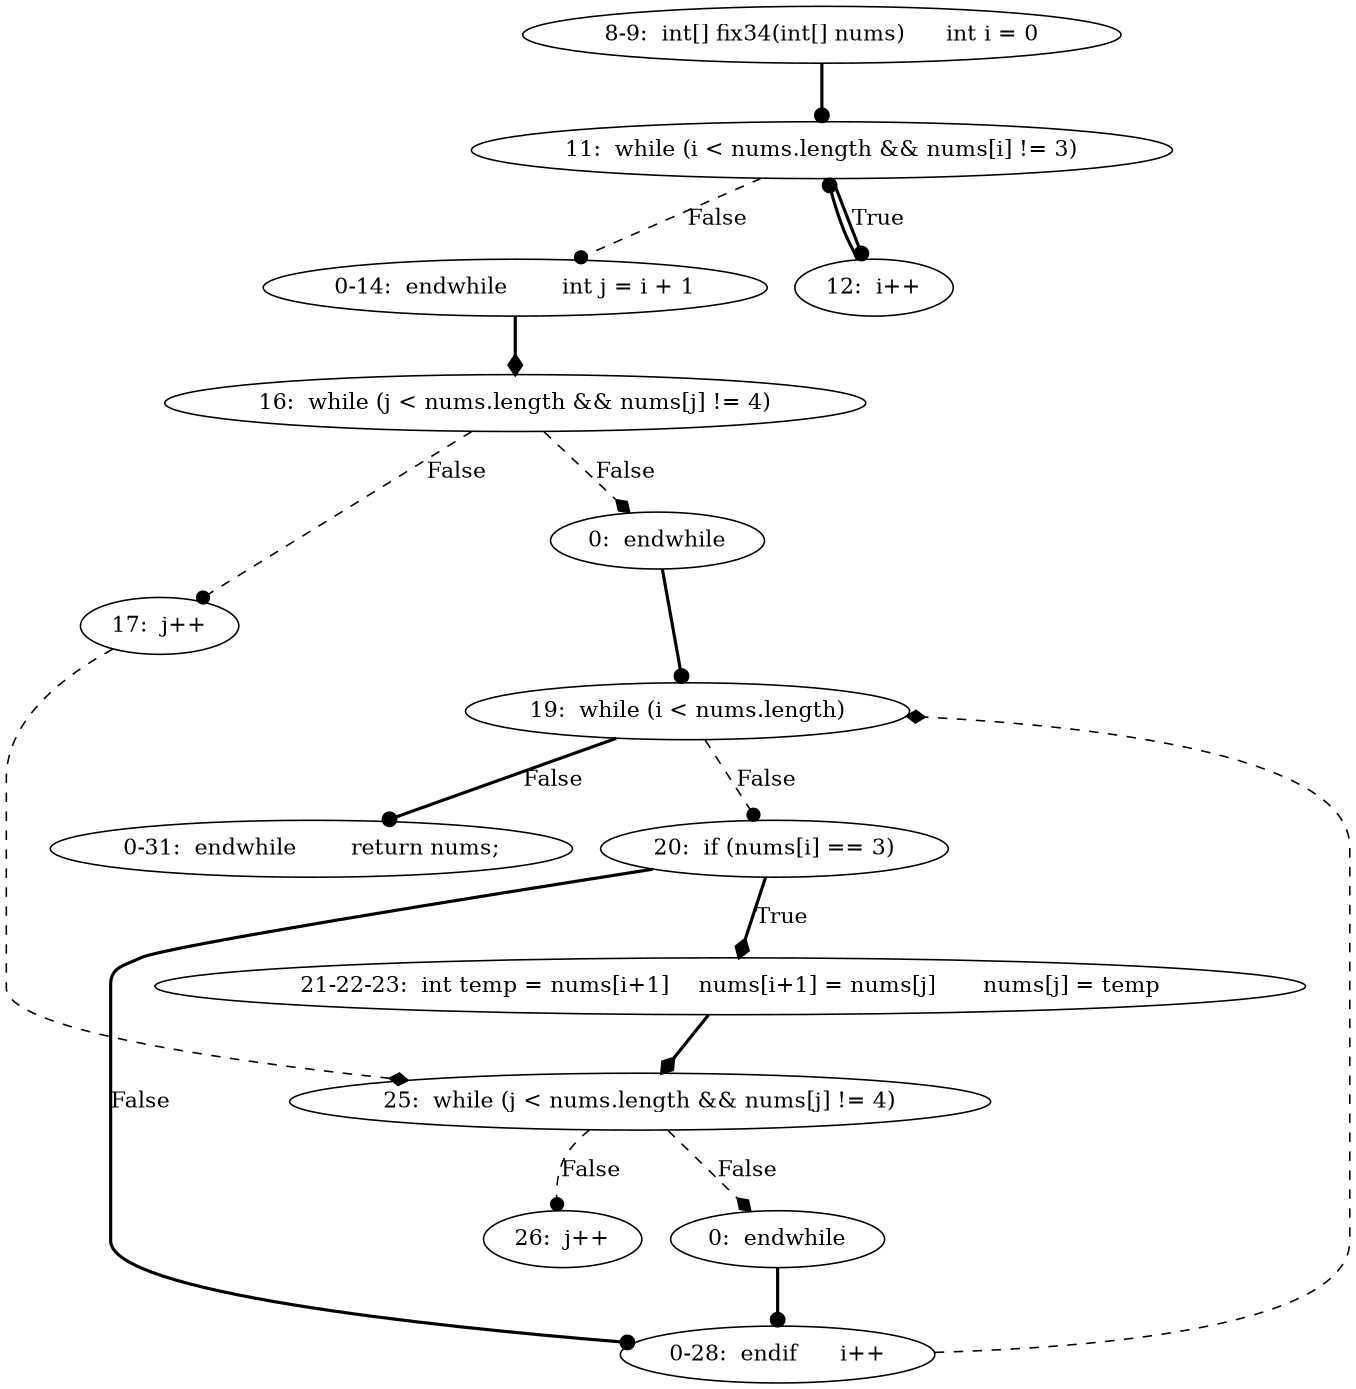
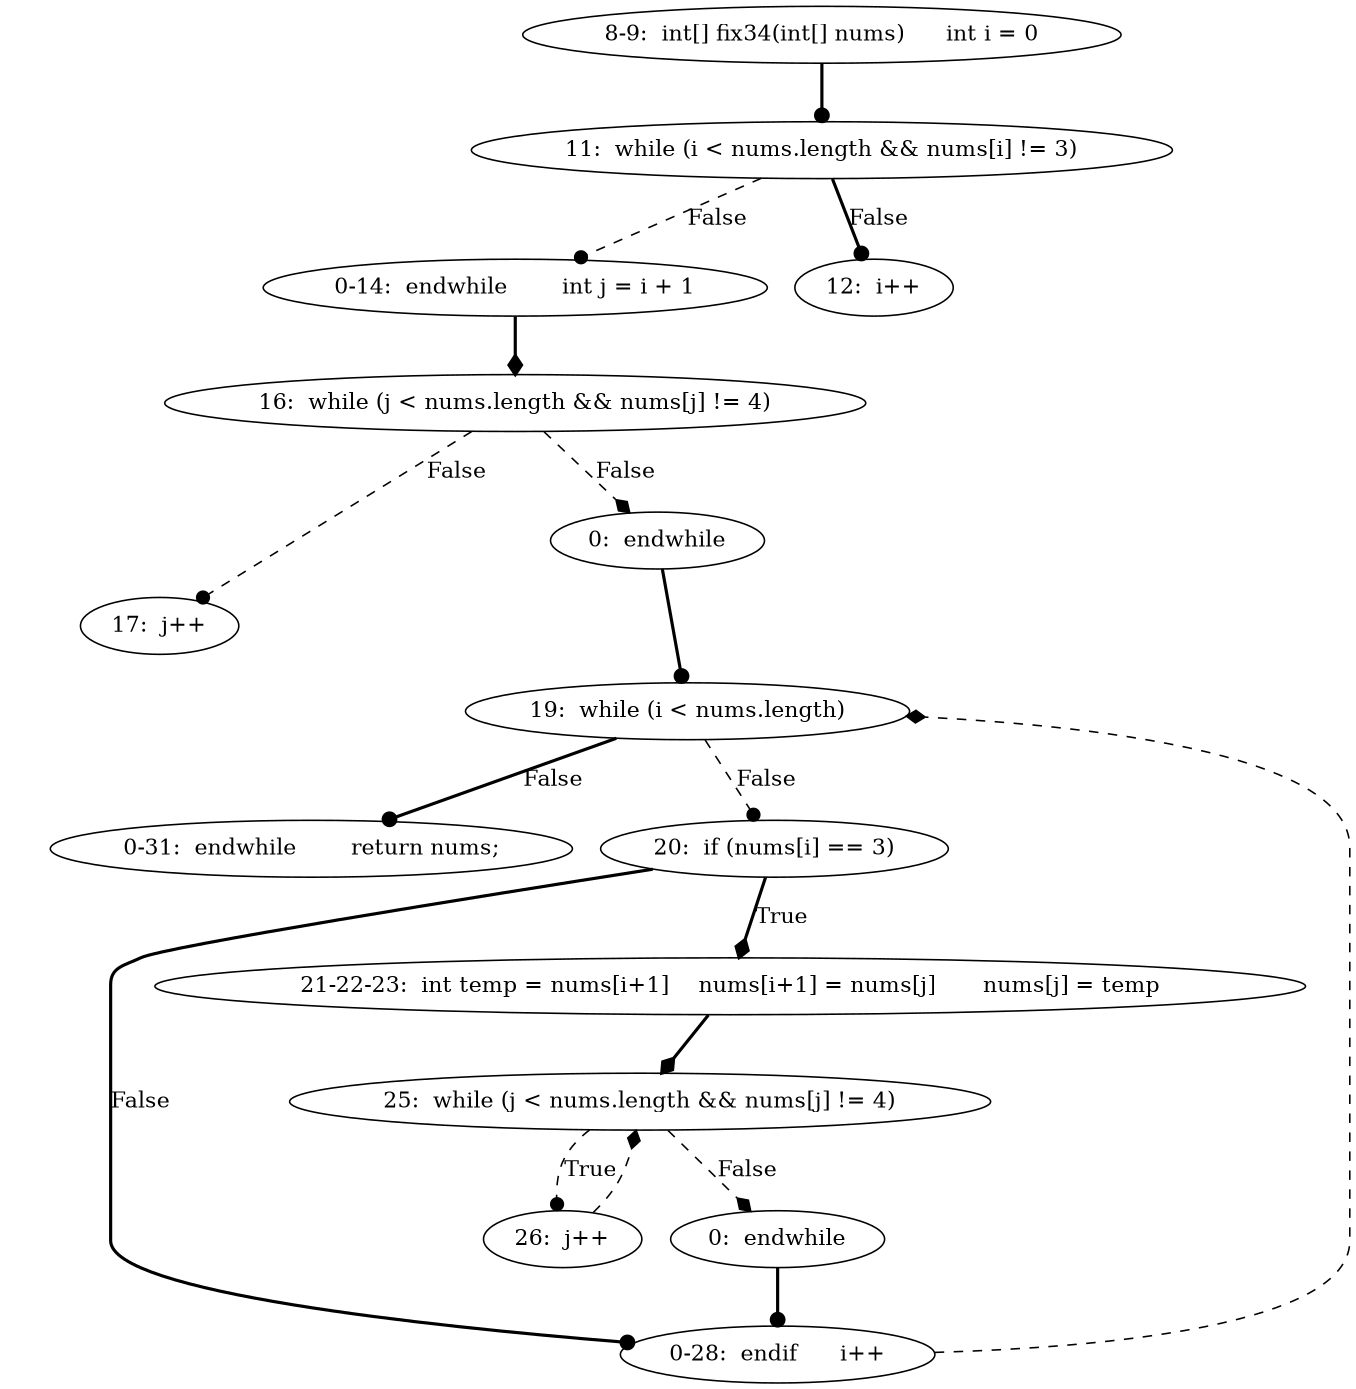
(879, 219) -> (879, 219)
(842, 227) -> none
(10, 995) -> (617, 1184)
(591, 1170) -> (591, 1170)
